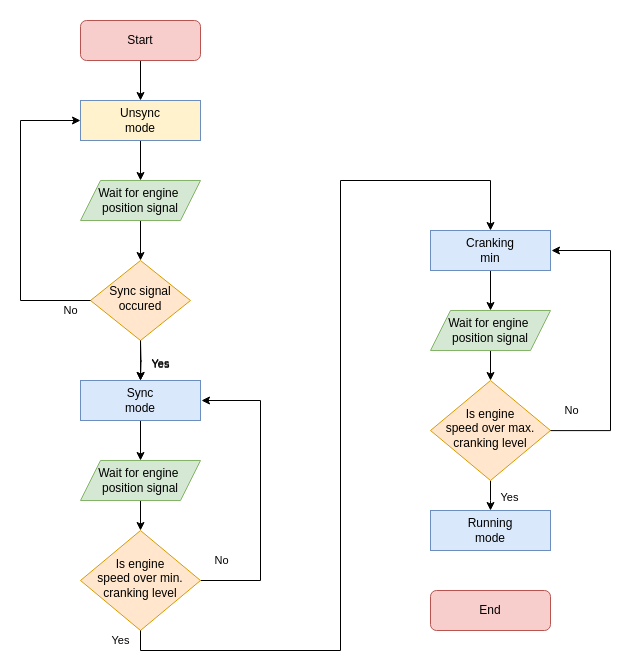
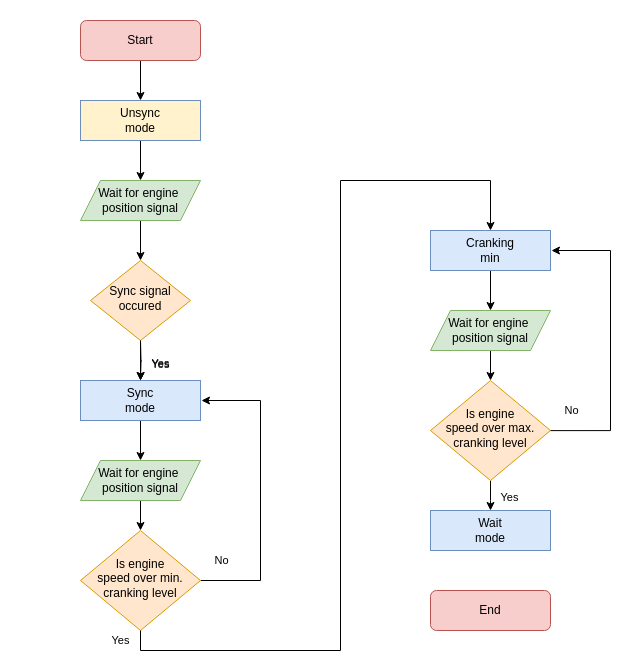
(21, 220) -> none
(491, 531) -> (491, 531)
